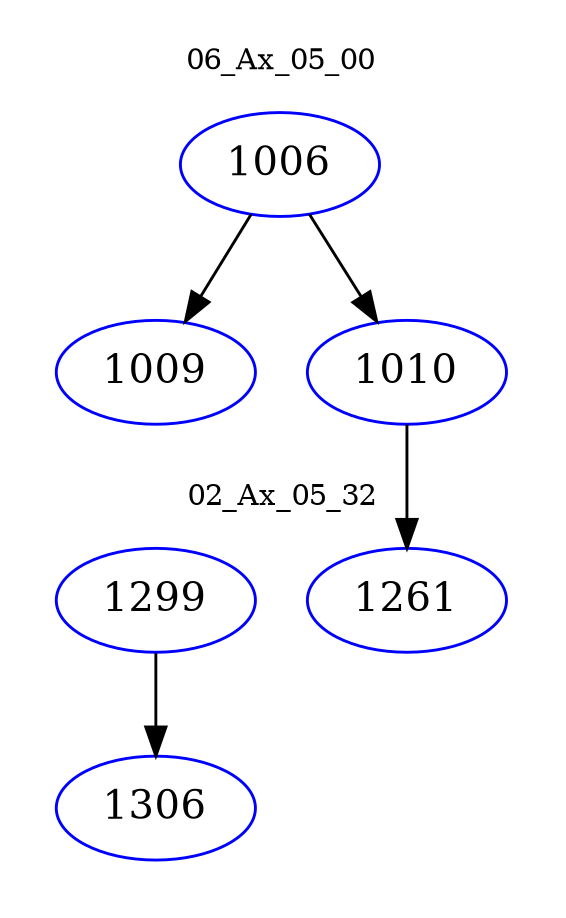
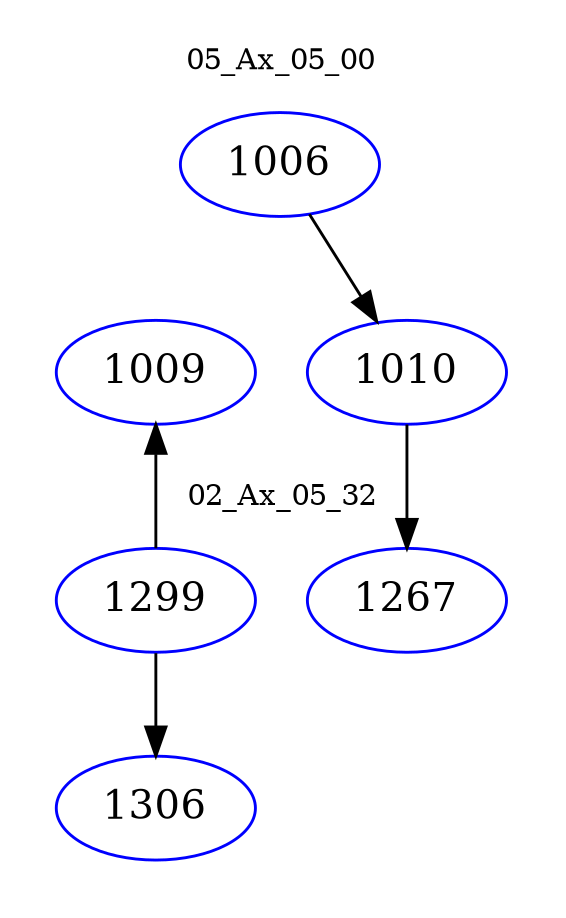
(281, 62) -> (281, 62)
(226, 255) -> (156, 501)
(407, 600) -> (407, 600)
